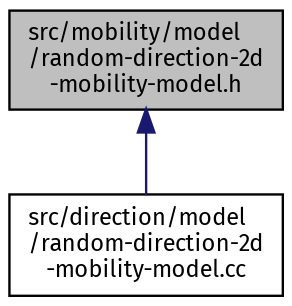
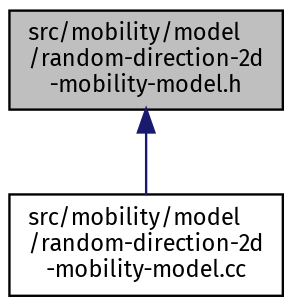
(146, 245) -> (146, 245)
